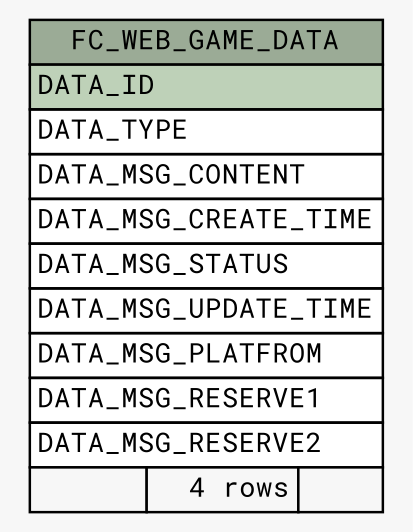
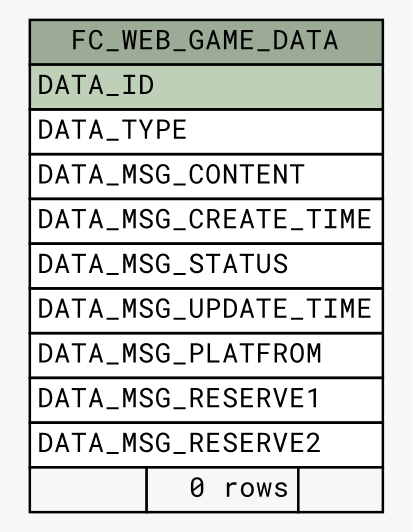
(240, 489) -> (240, 489)
